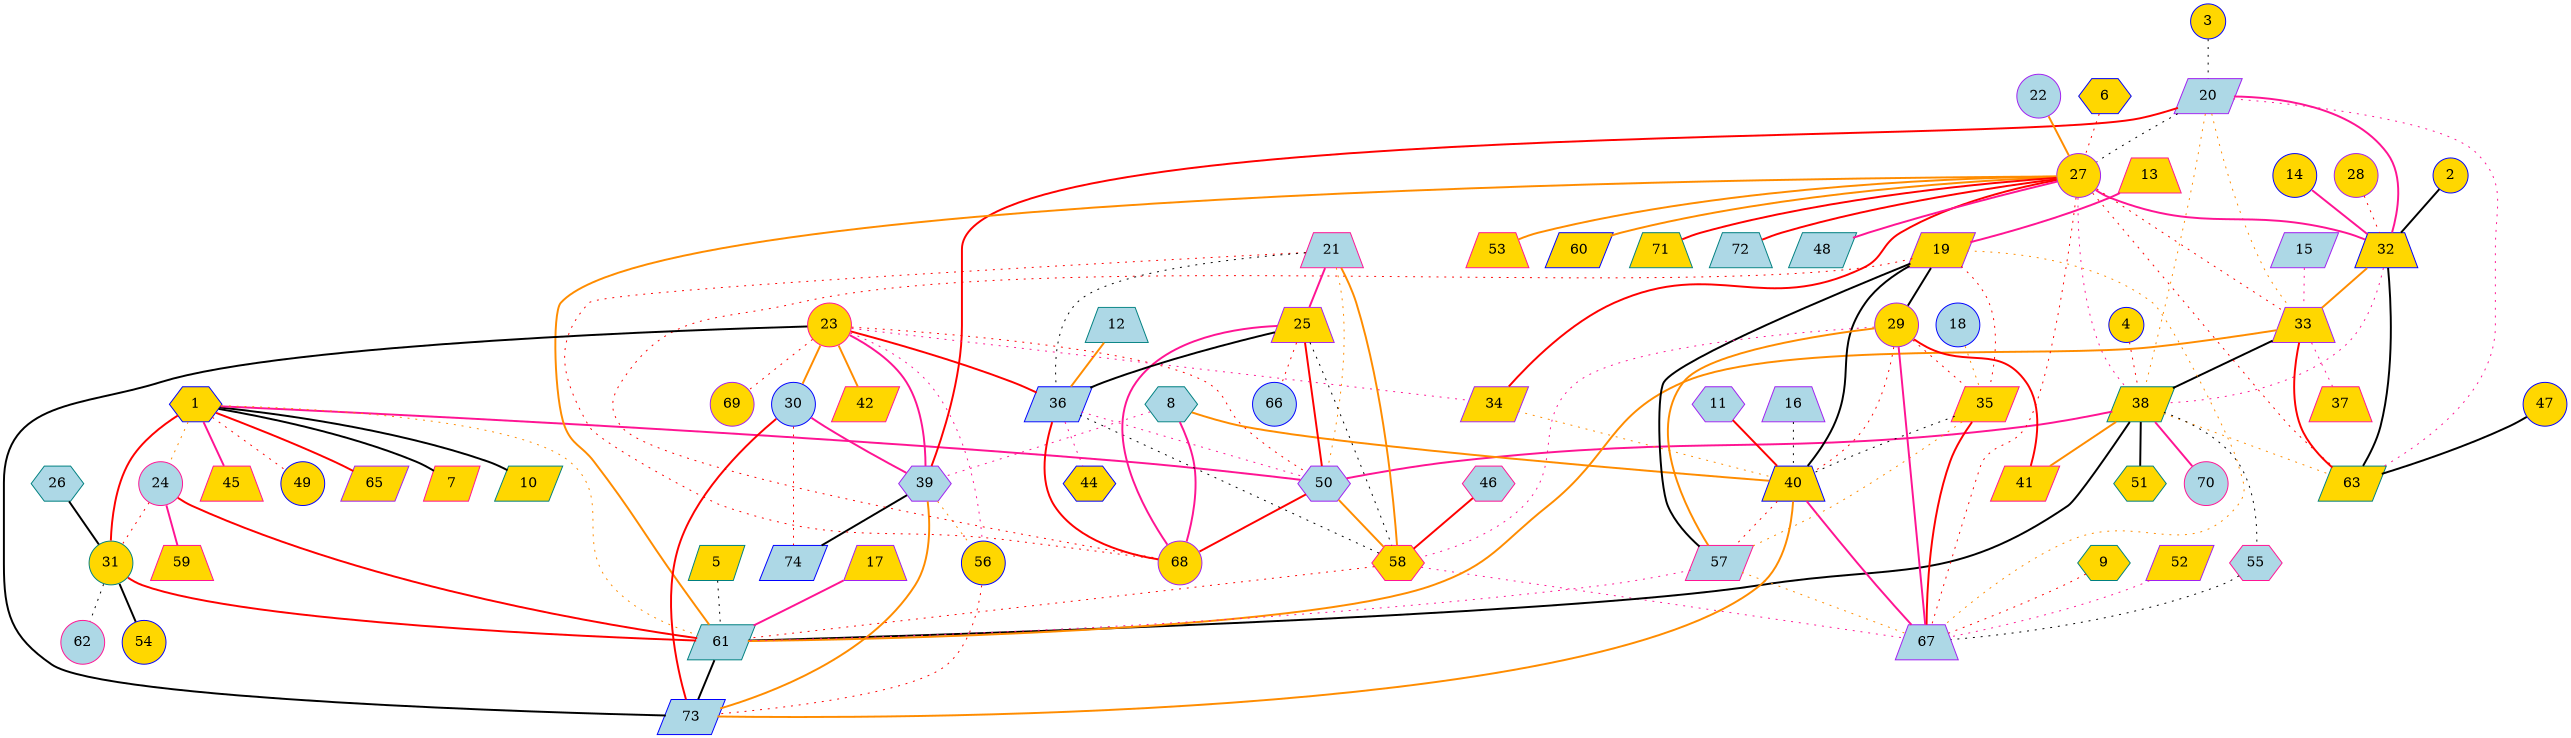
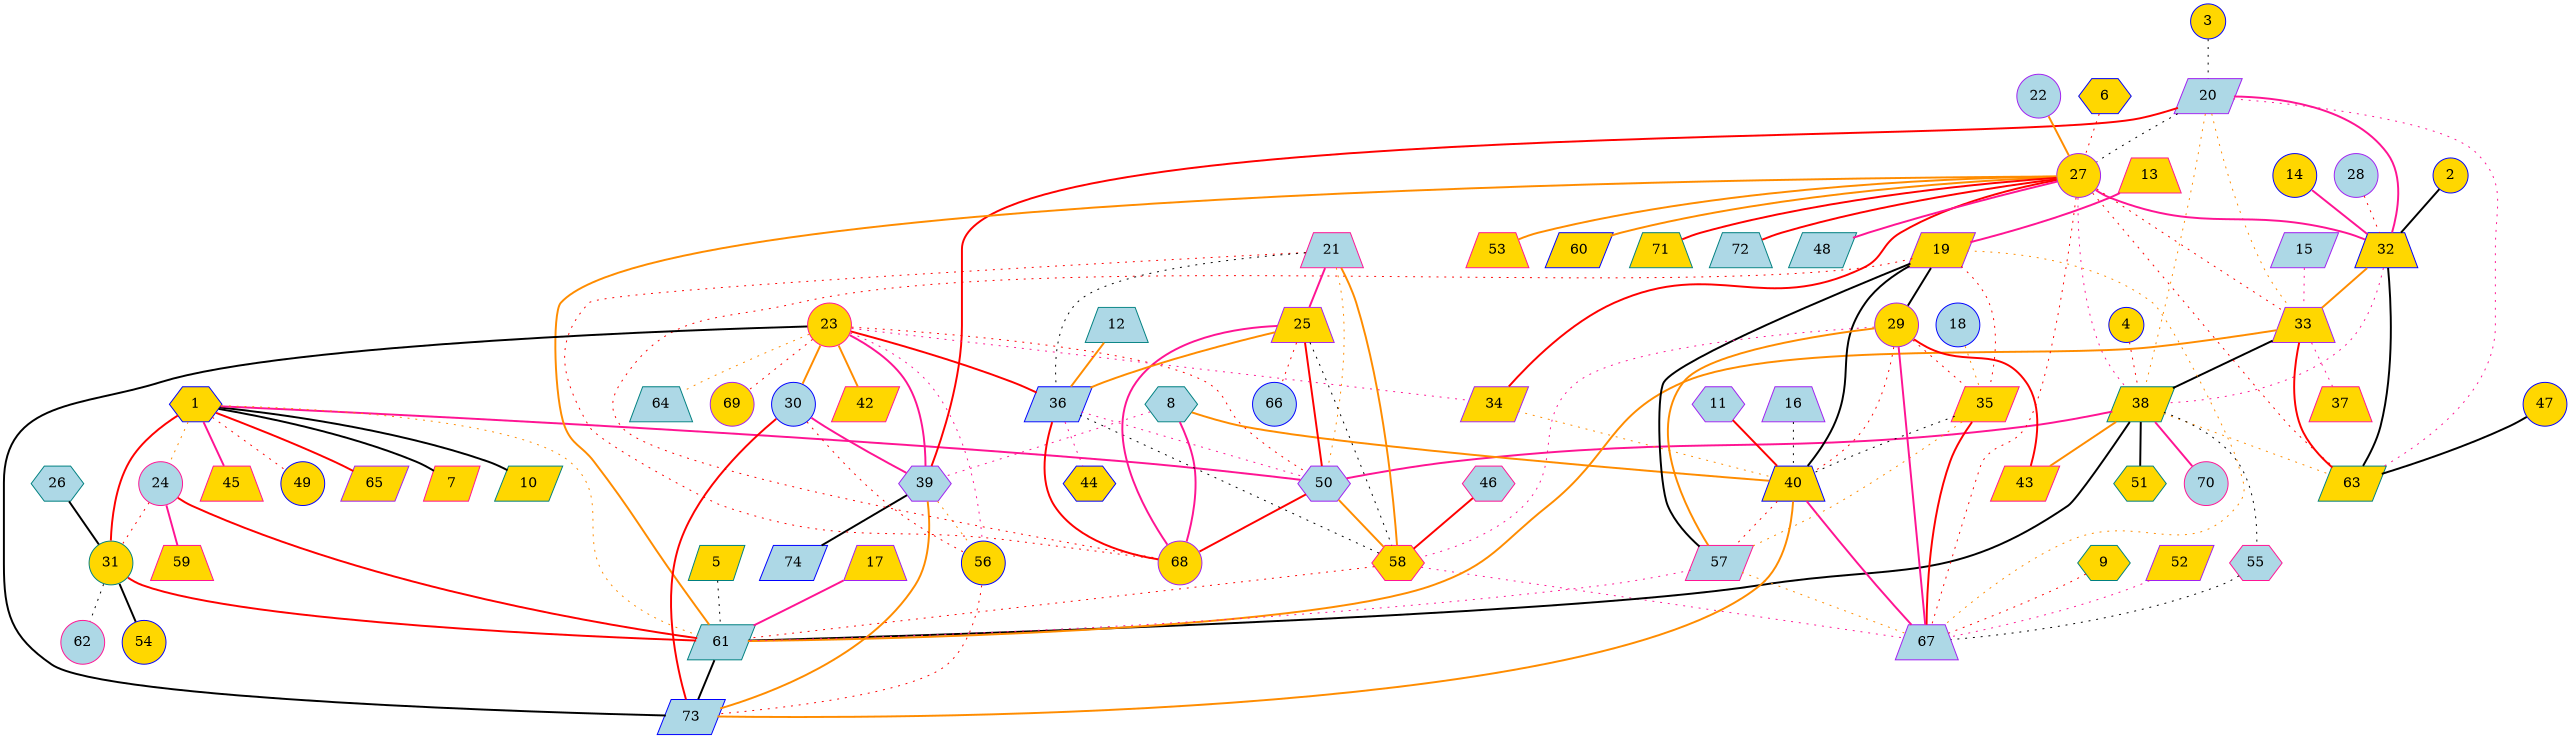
(2356, 175) -> (2356, 175)
(1182, 357) -> (1182, 357)
none -> (661, 404)
(793, 480) -> (878, 496)
(2025, 484) -> (2025, 484)
